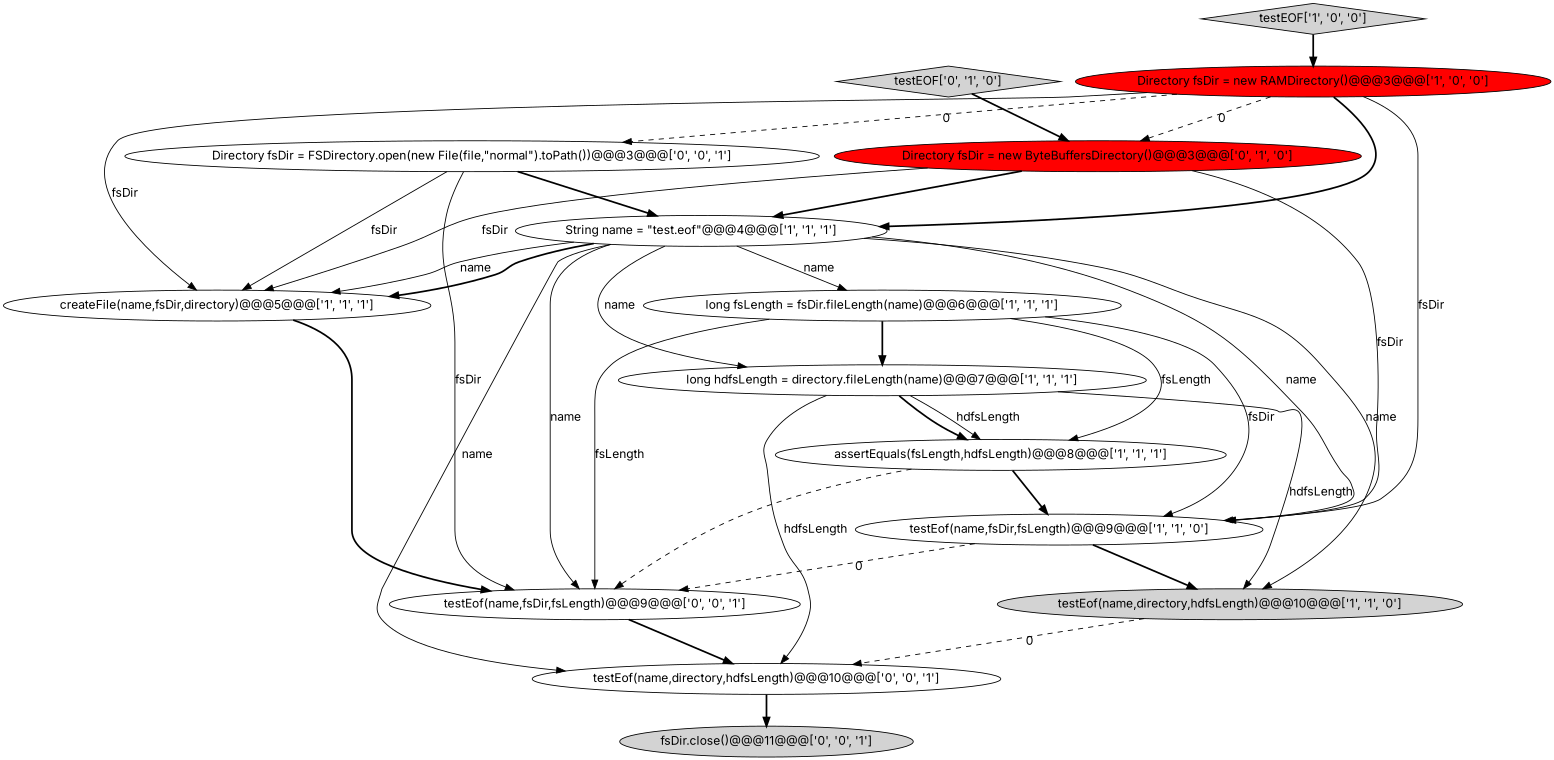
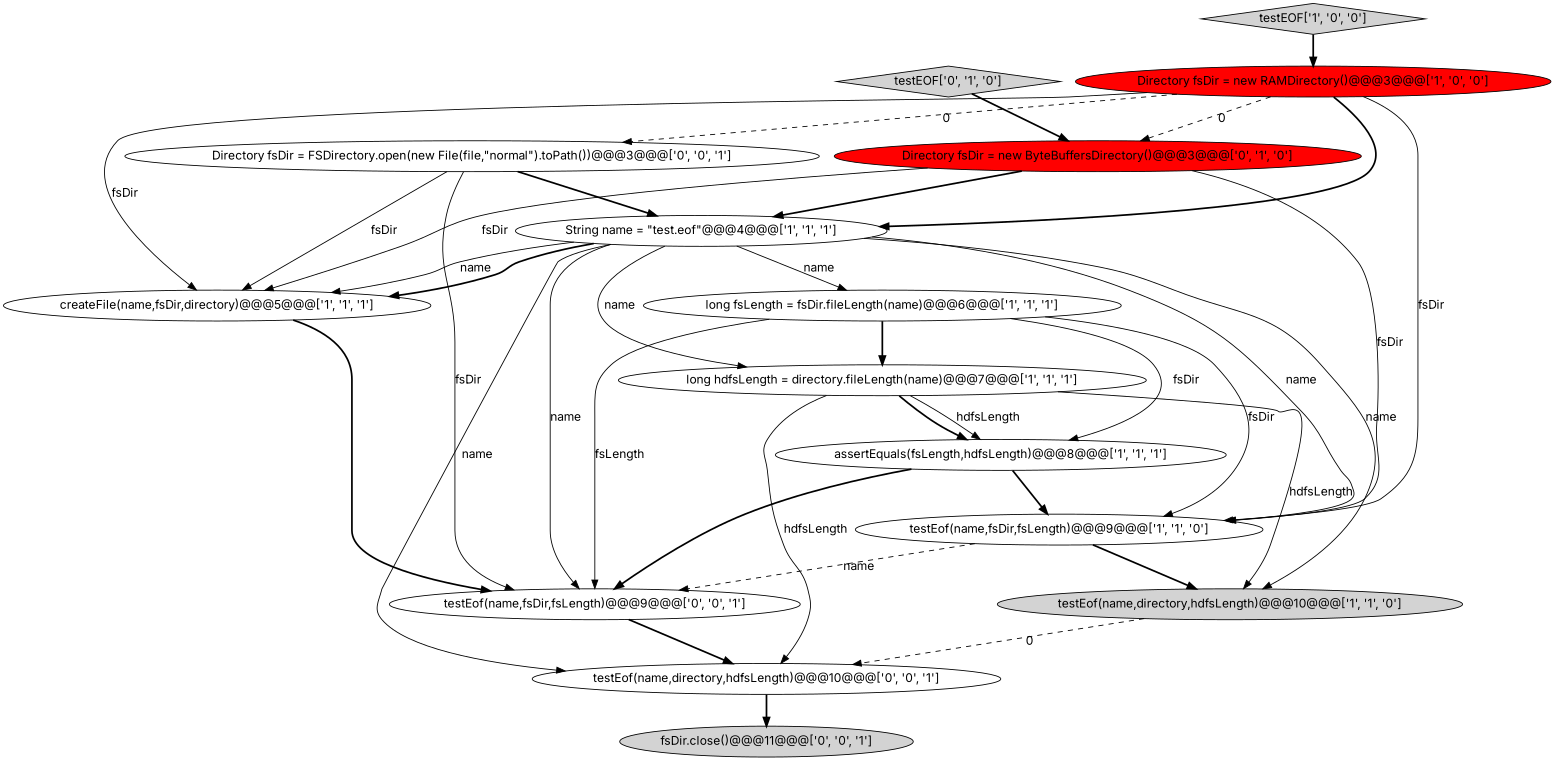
(1186, 380) -> (1186, 380)
(760, 509) -> (760, 509)
(859, 567) -> (859, 567)
